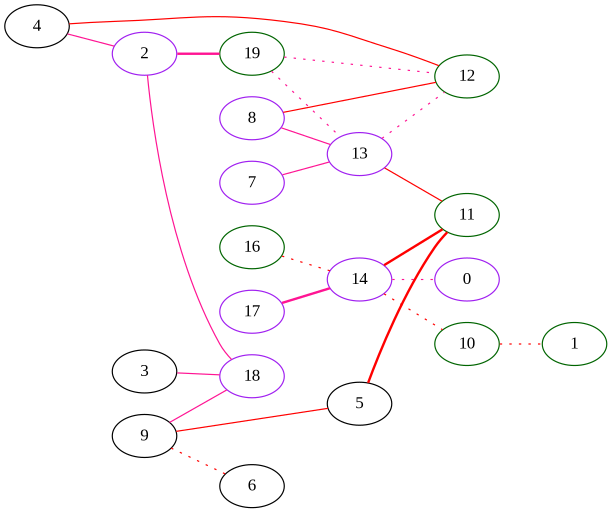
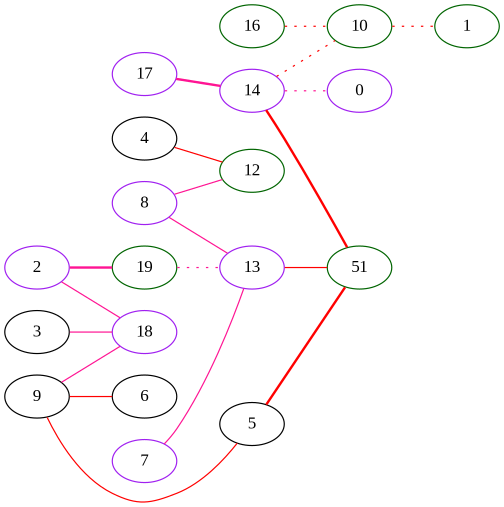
(91, 40) -> none
(360, 65) -> none
(360, 97) -> (198, 187)
(413, 115) -> none
(467, 215) -> (360, 268)
(306, 263) -> (306, 26)
(198, 461) -> (91, 397)
